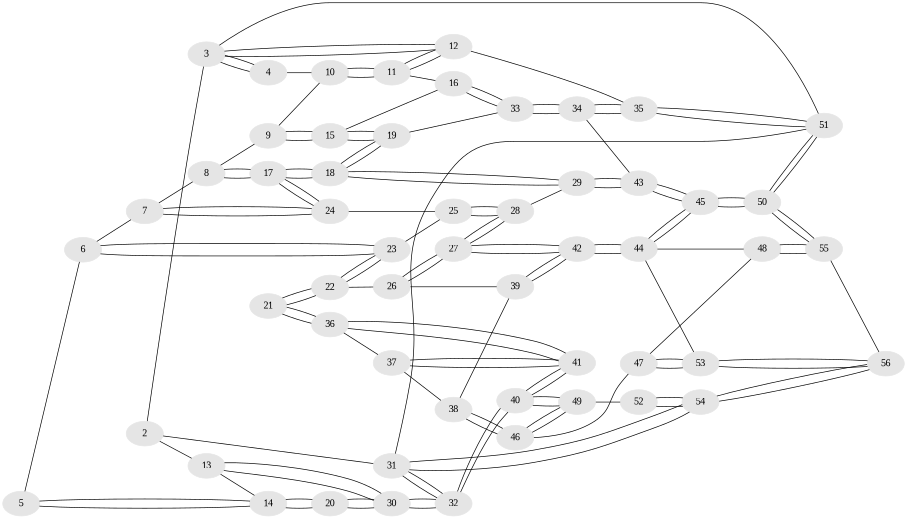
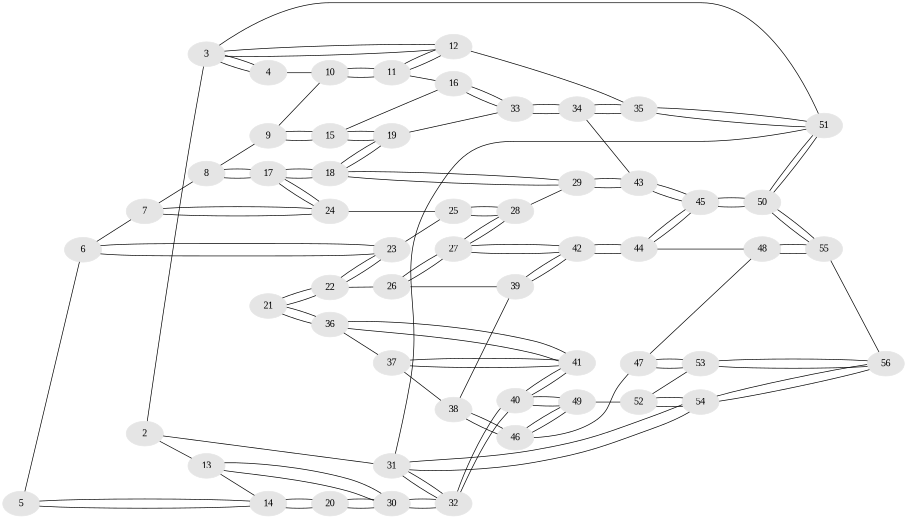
(670, 306) -> (670, 383)
